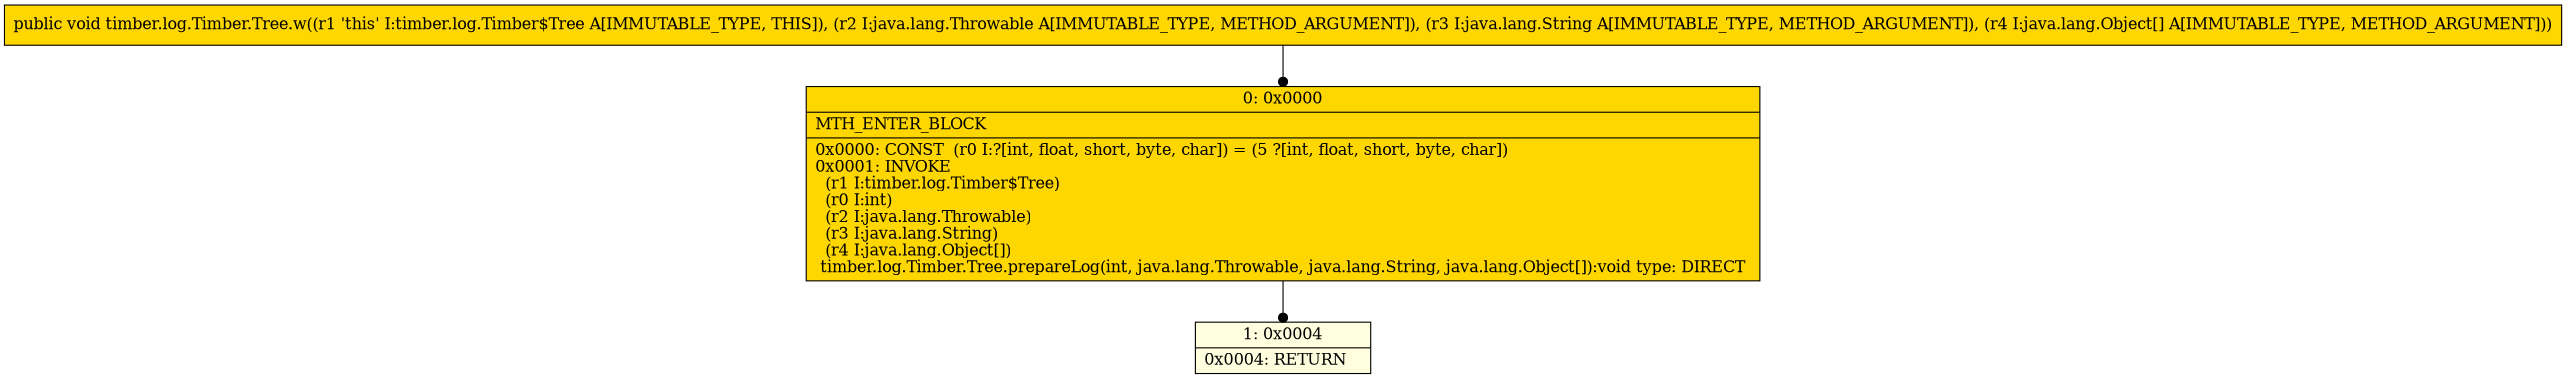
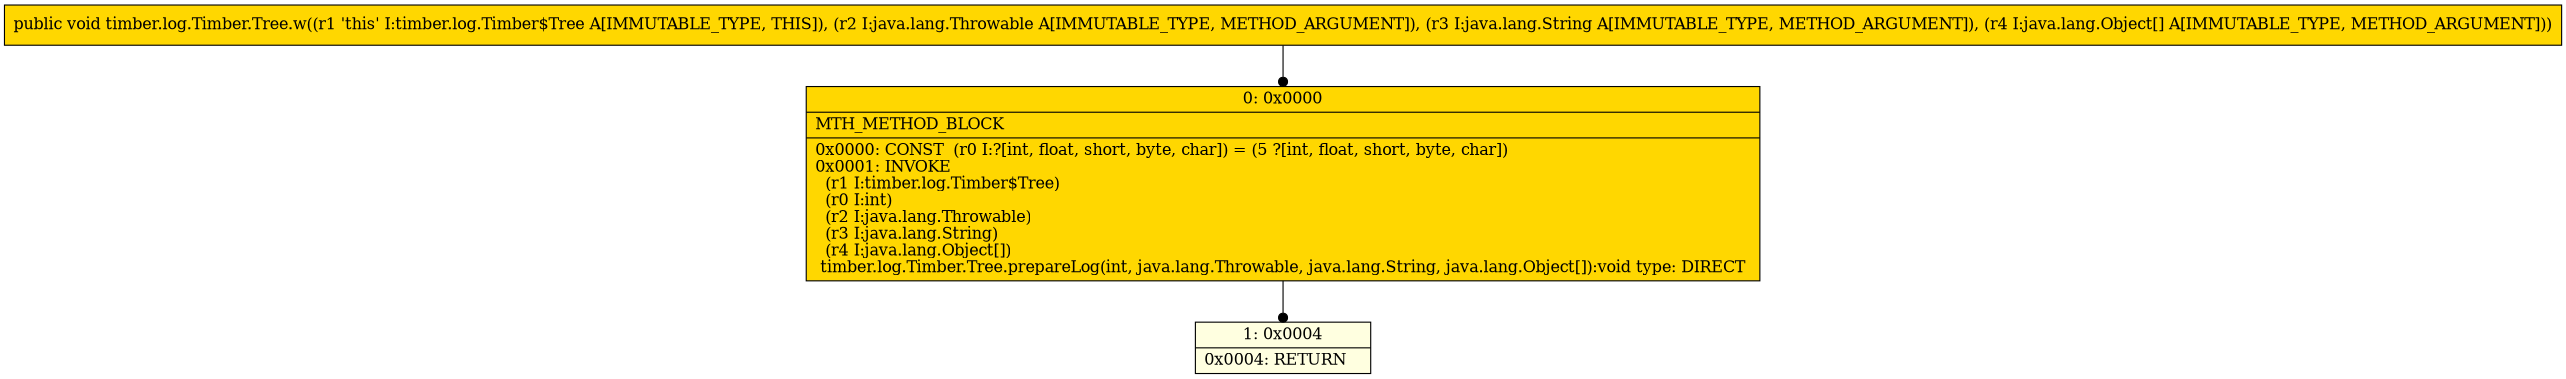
(901, 125) -> (910, 125)
